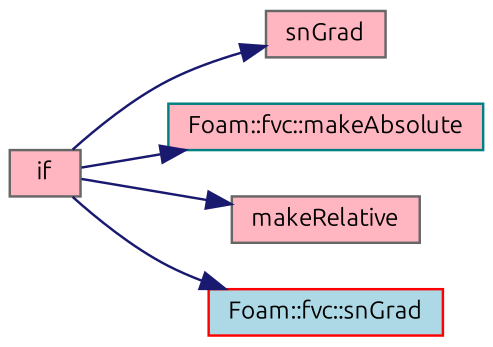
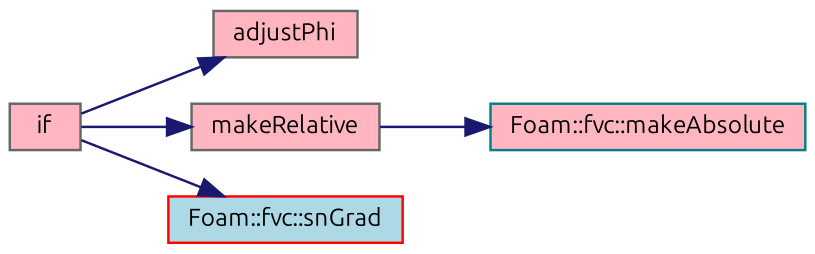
(326, 34) -> (286, 34)
(121, 161) -> (423, 127)
